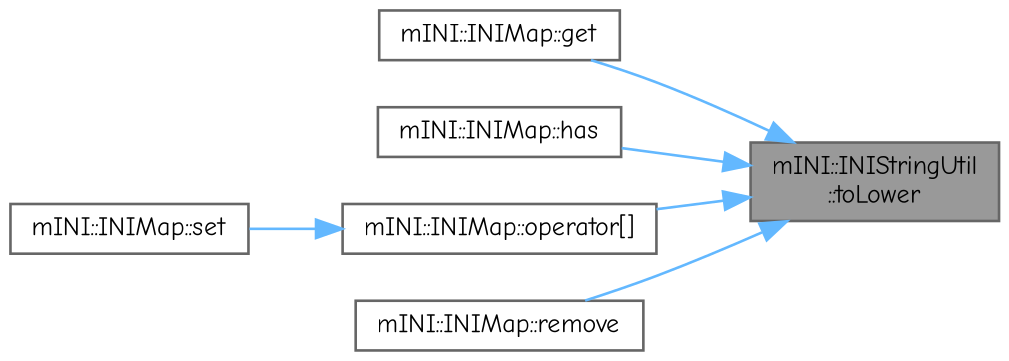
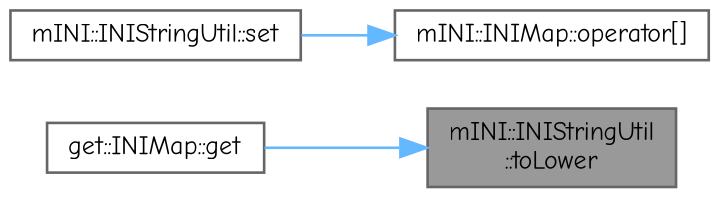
(500, 35) -> (156, 148)
(500, 132) -> none
(690, 205) -> none
(129, 229) -> (156, 35)
(500, 326) -> none
